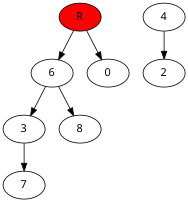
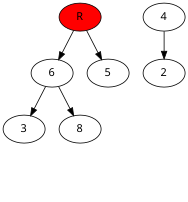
(108, 73) -> (108, 73)
(24, 185) -> none
